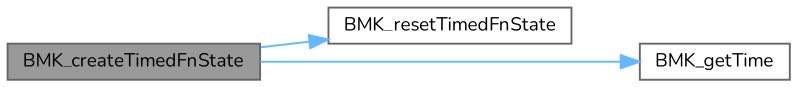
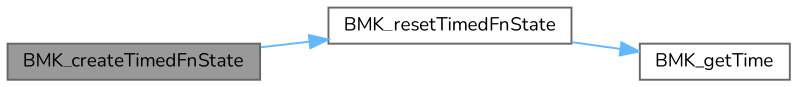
(440, 62) -> (596, 46)
